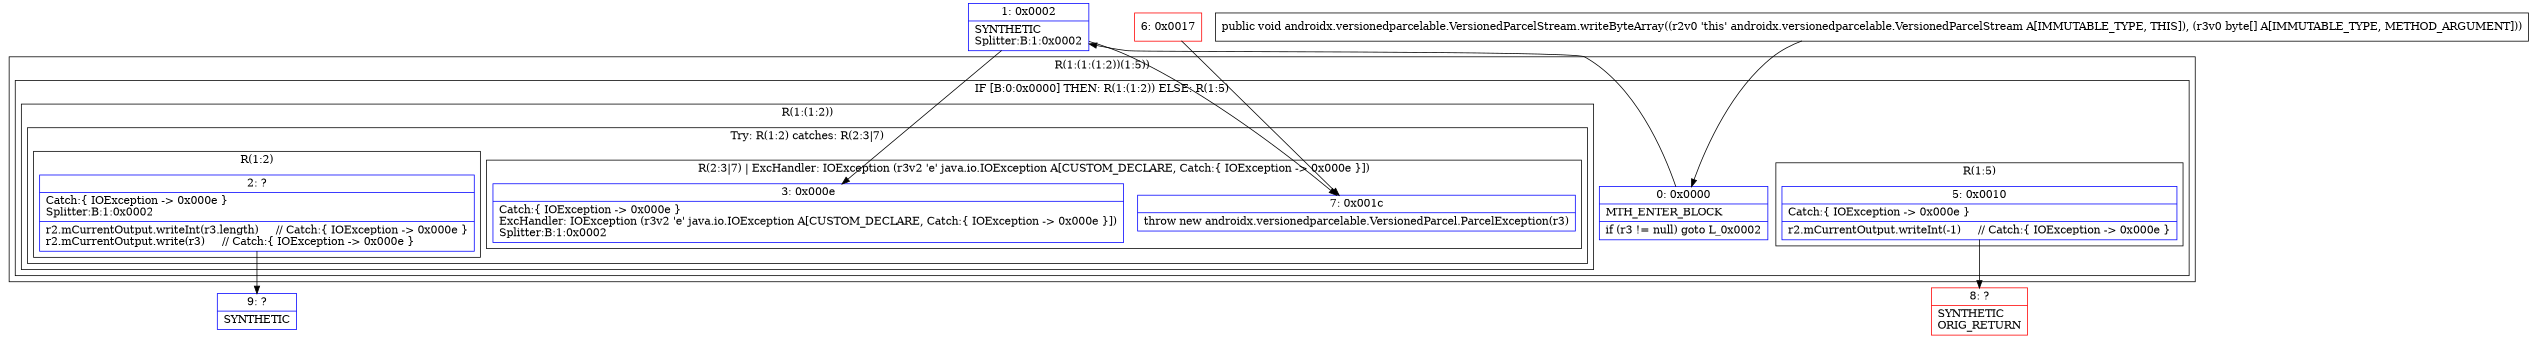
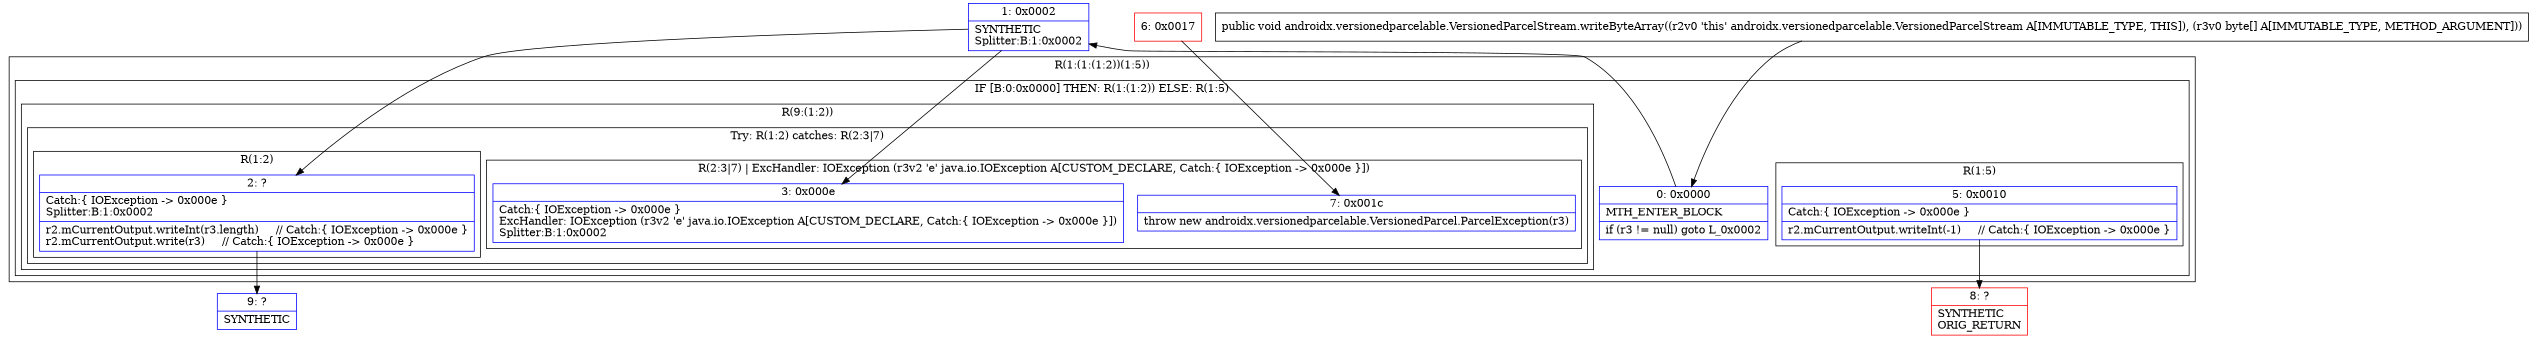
(1222, 109) -> (618, 42)
(807, 113) -> (807, 113)
